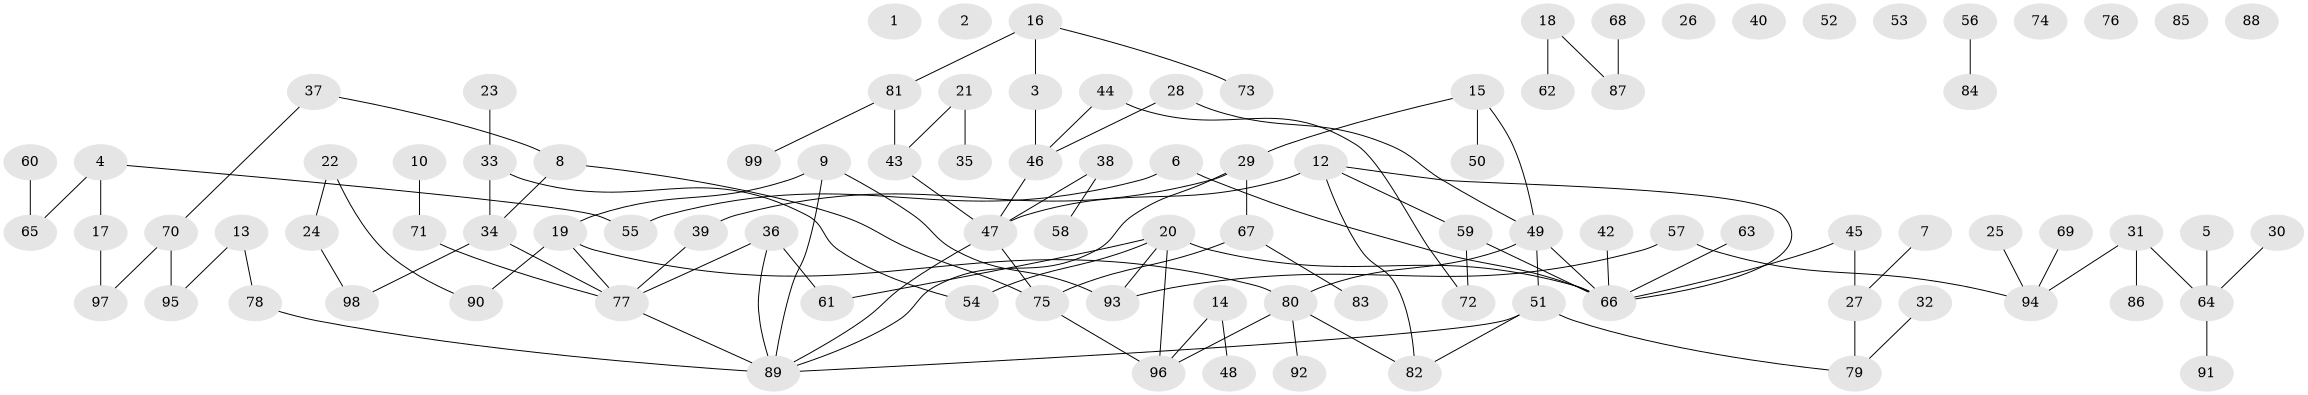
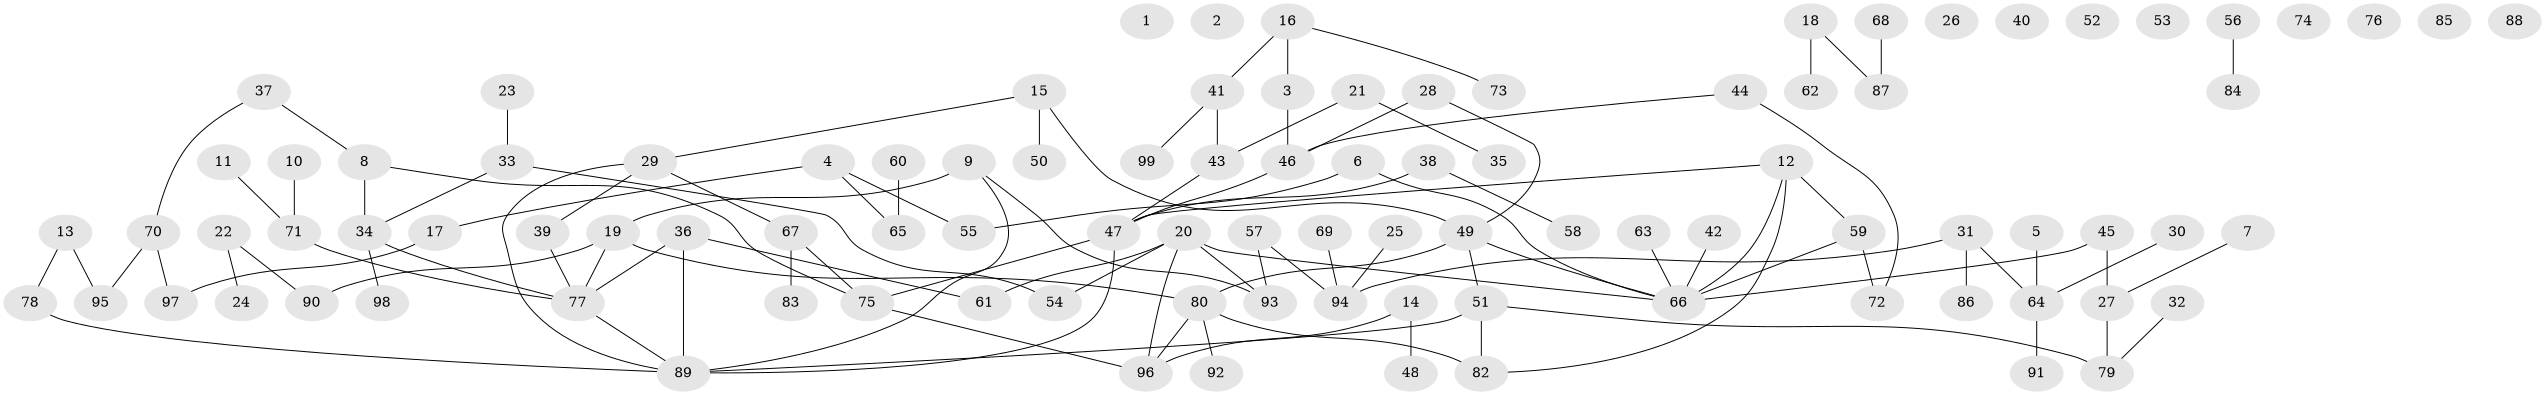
(895, 92) -> (1217, 92)
none -> (224, 162)
(332, 268) -> none
